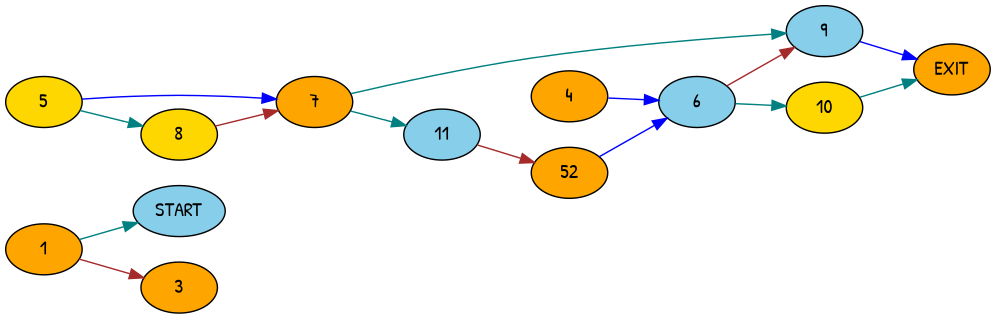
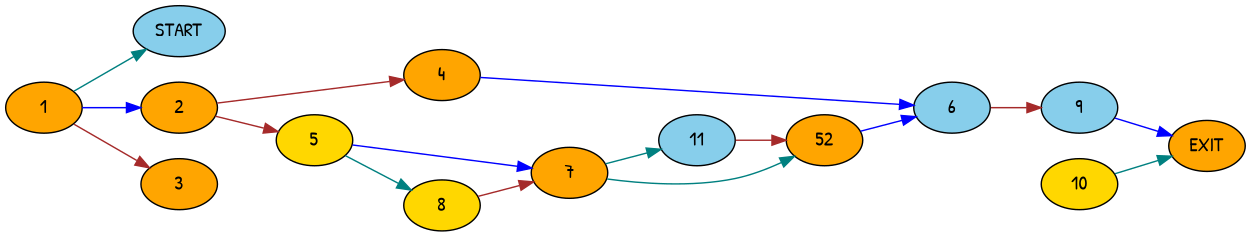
(560, 54) -> (696, 183)
(754, 105) -> none
none -> (179, 108)
